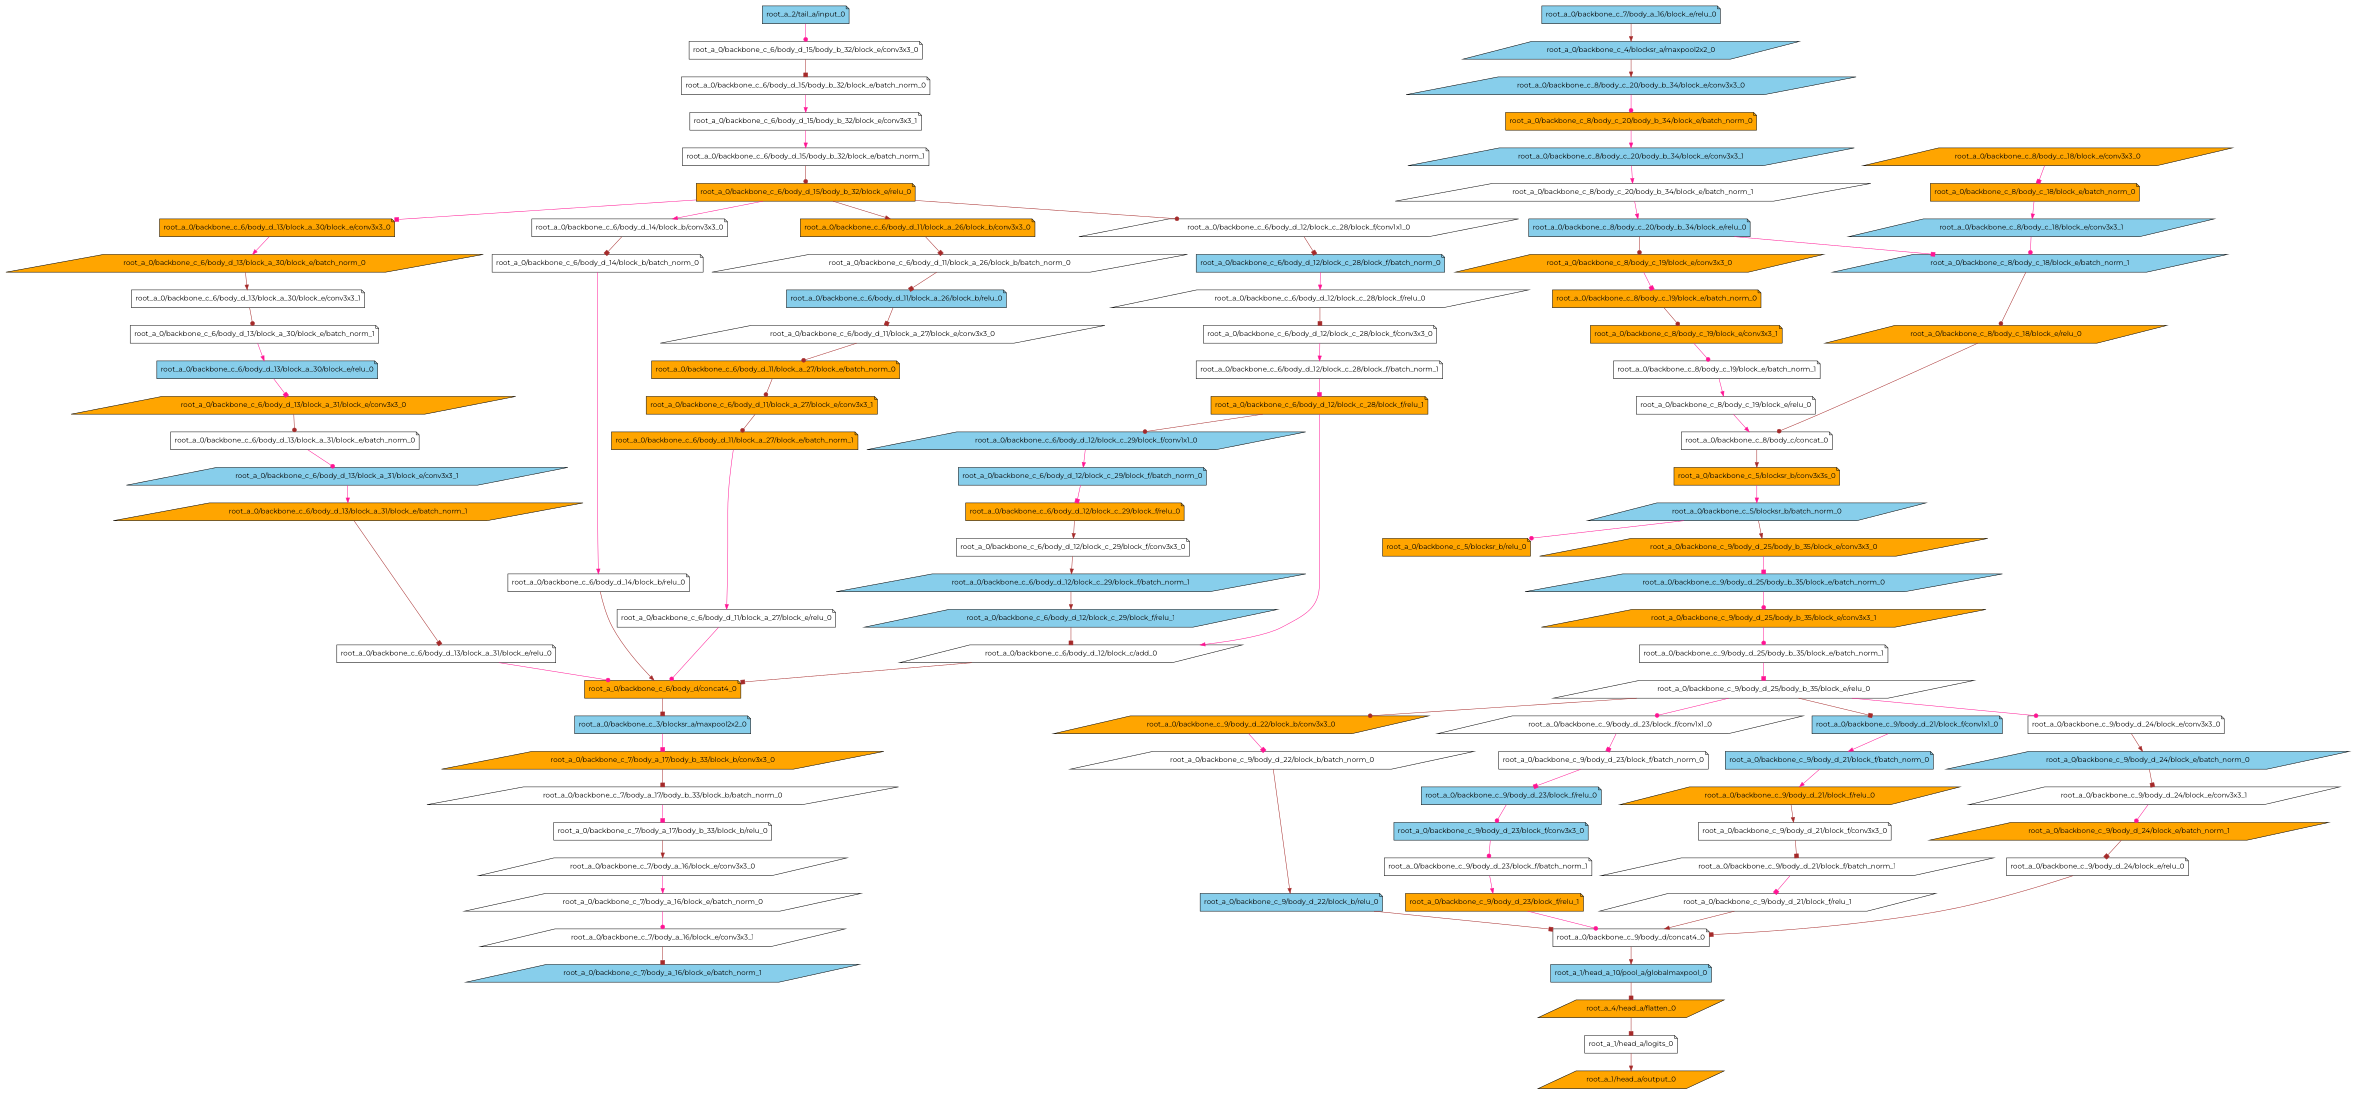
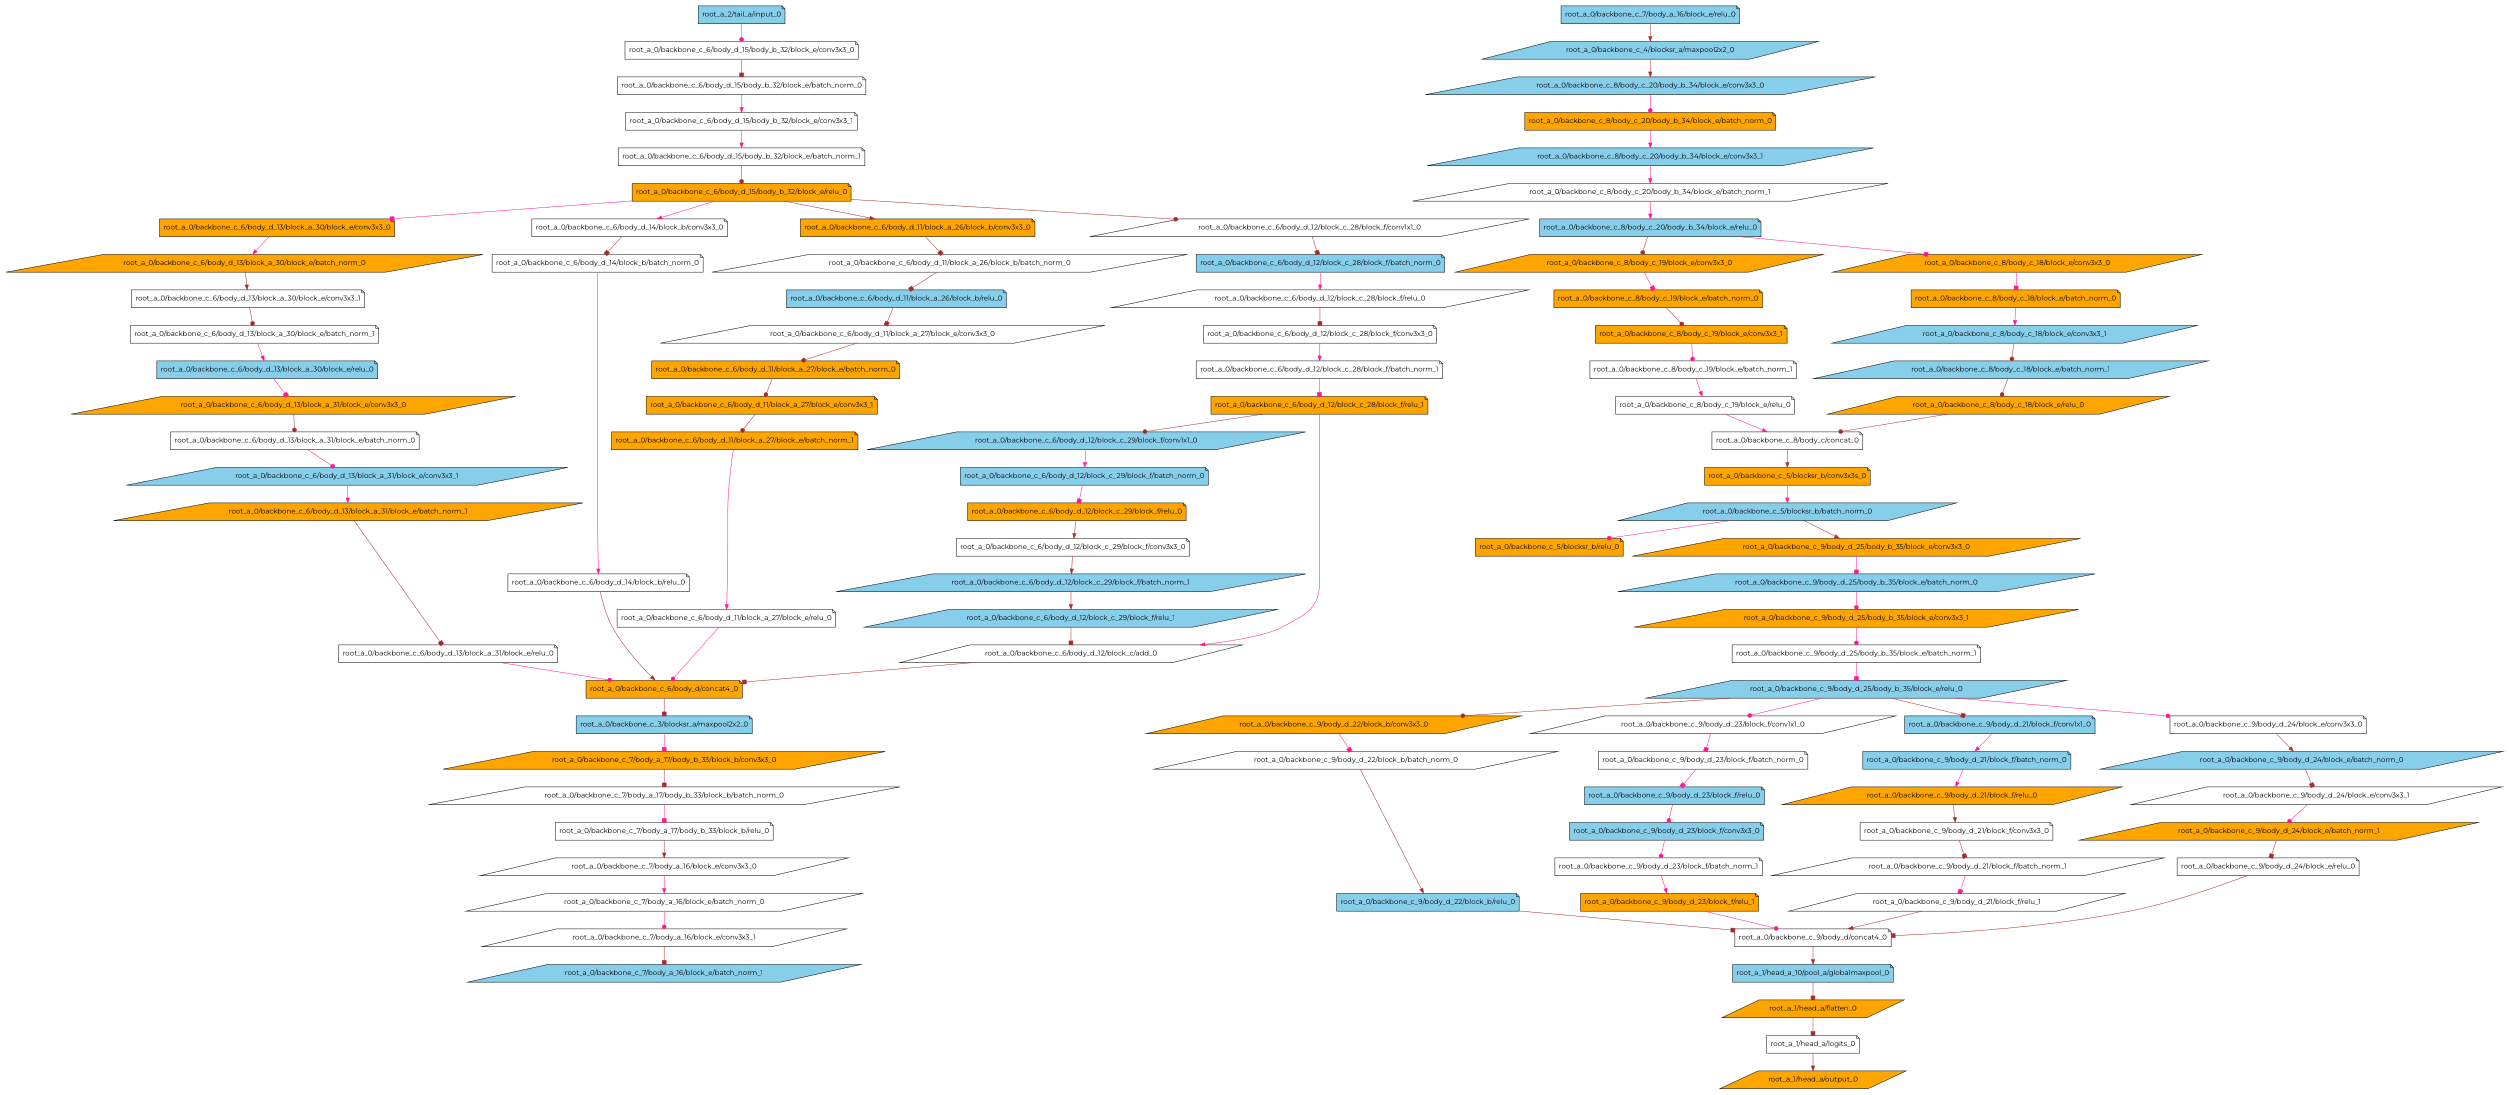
(2031, 244) -> (2013, 350)
(1832, 245) -> (1831, 245)
(1764, 689) -> (1856, 689)
(1631, 1009) -> (1813, 1009)
